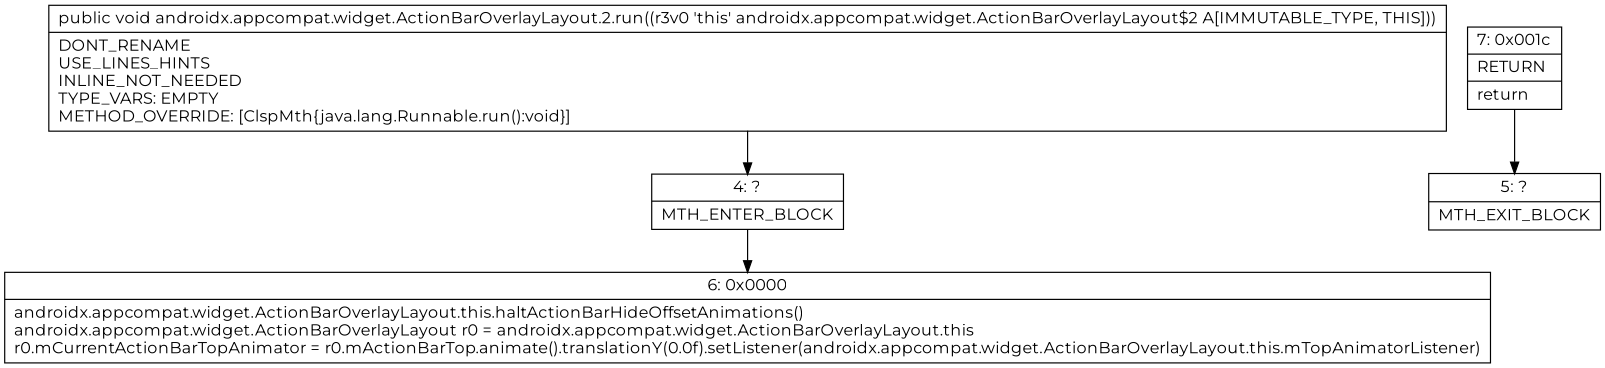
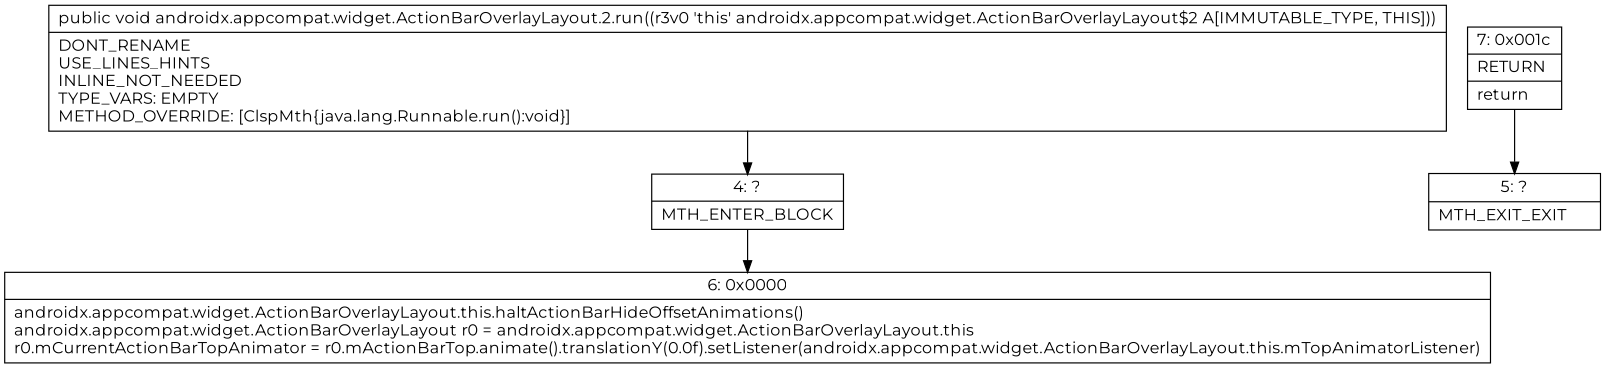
(1515, 215) -> (1503, 215)
